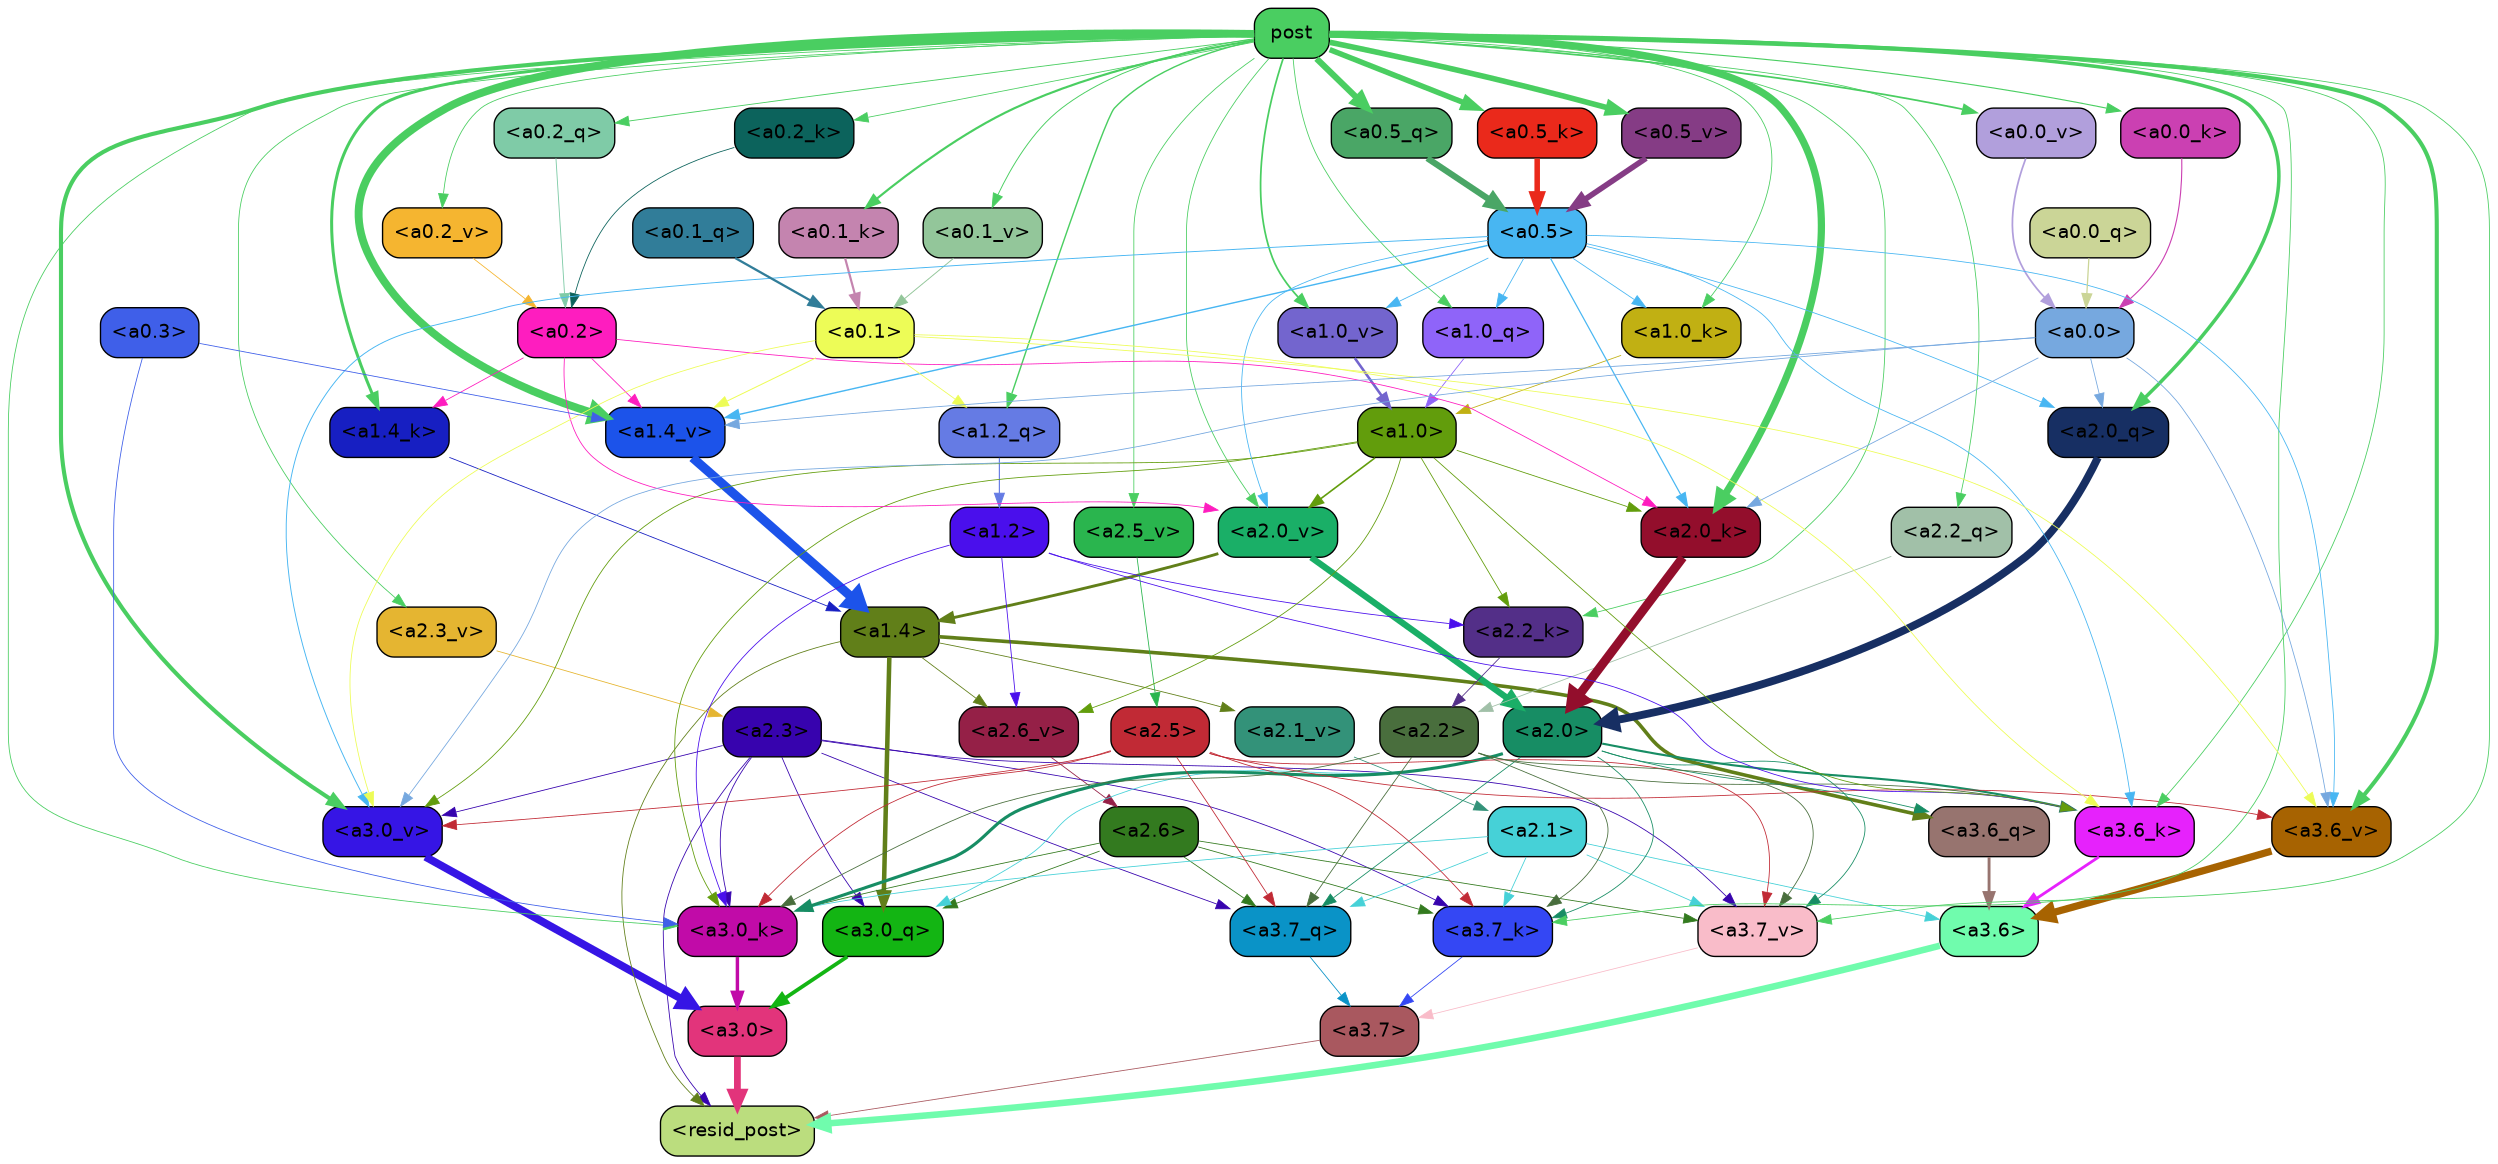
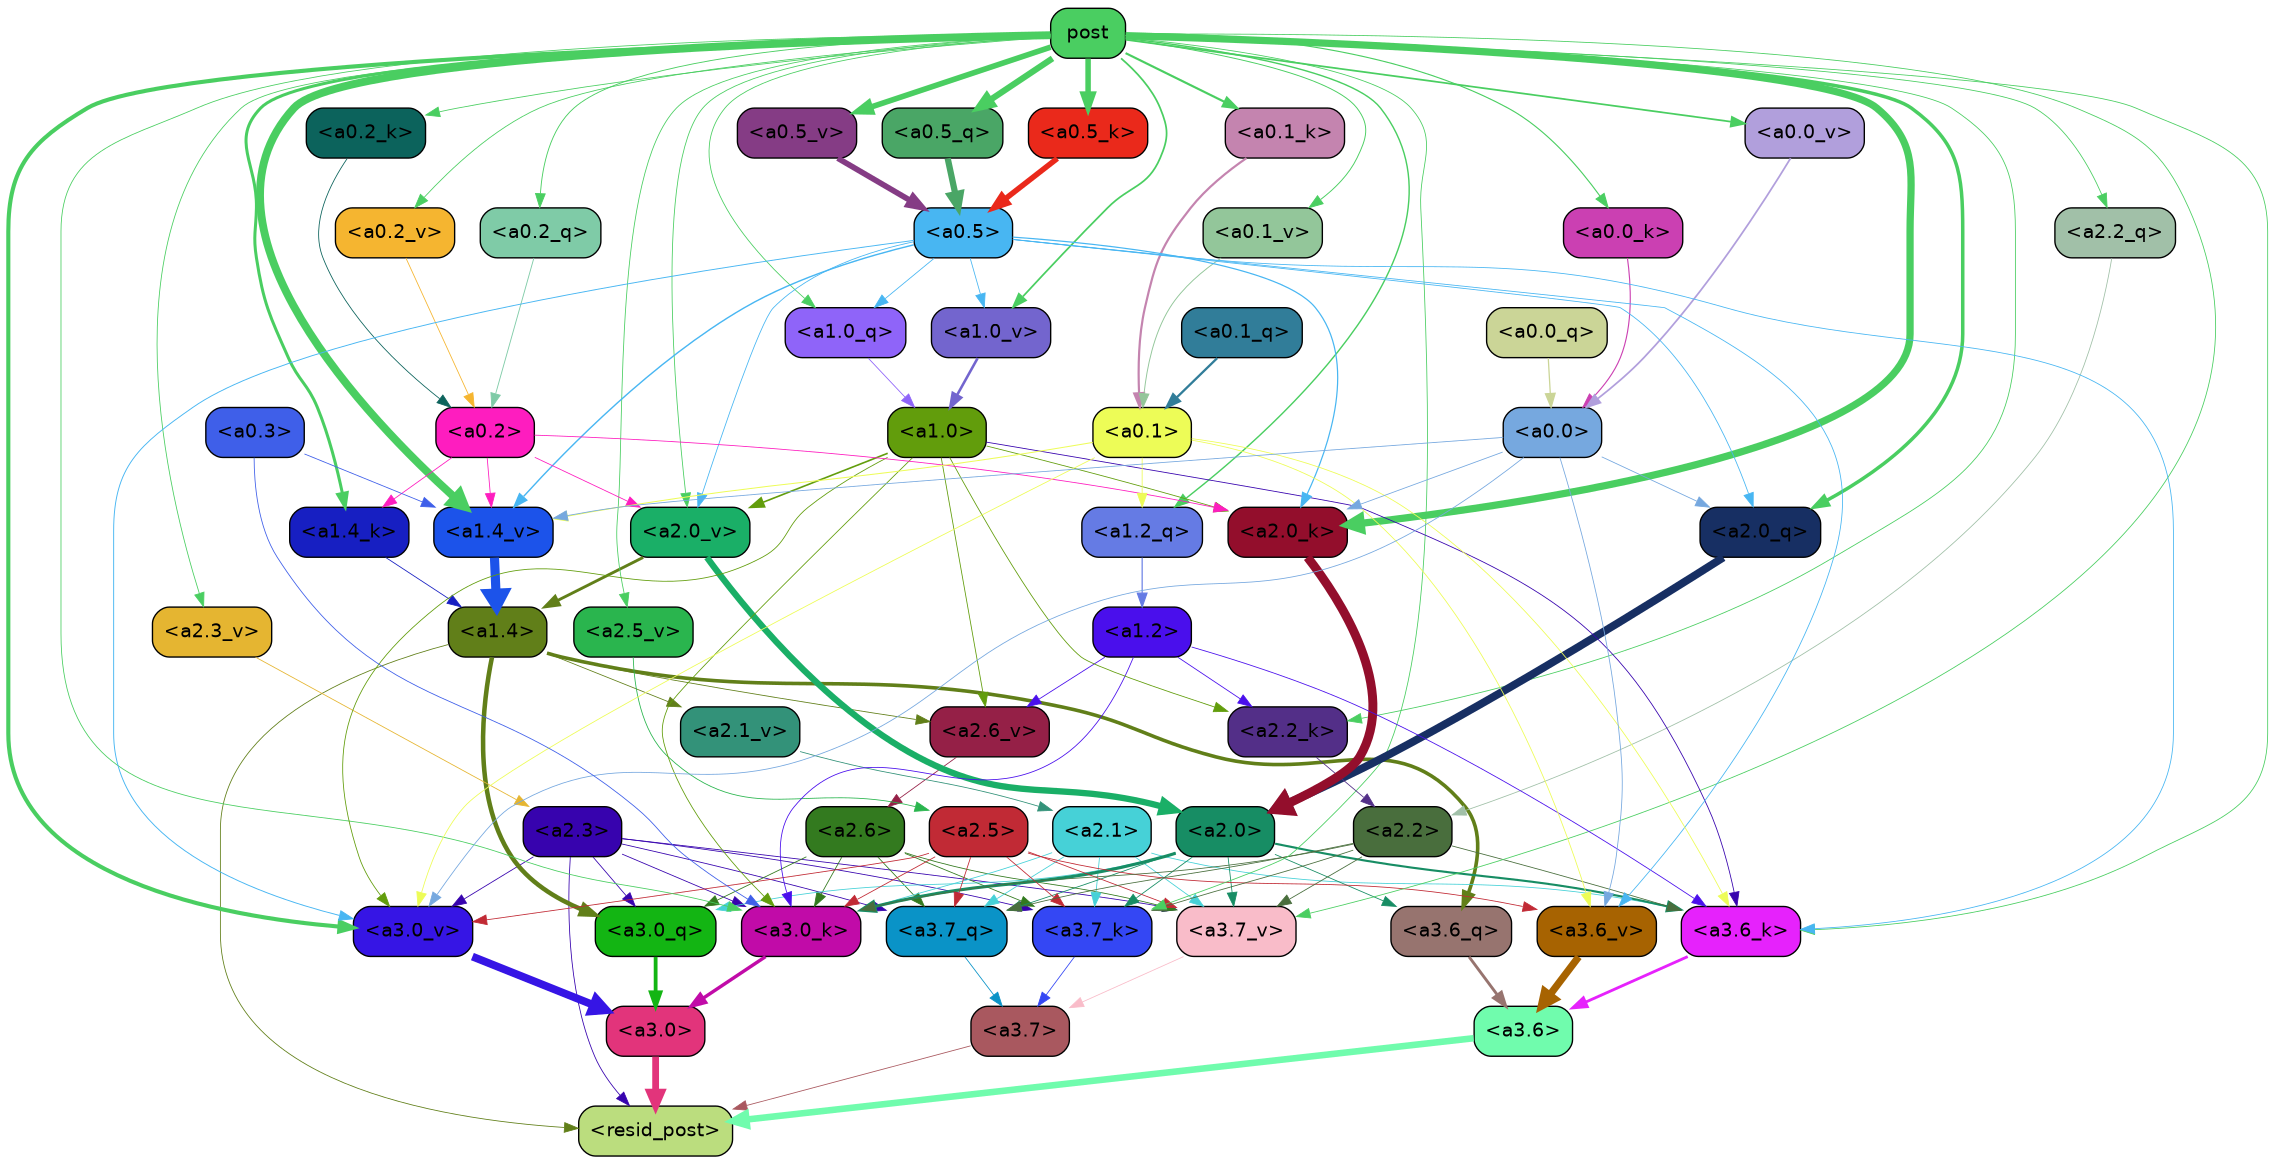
(2353, 97) -> none
(1681, 333) -> none
(1700, 691) -> (1508, 576)
(1756, 880) -> (1461, 884)
